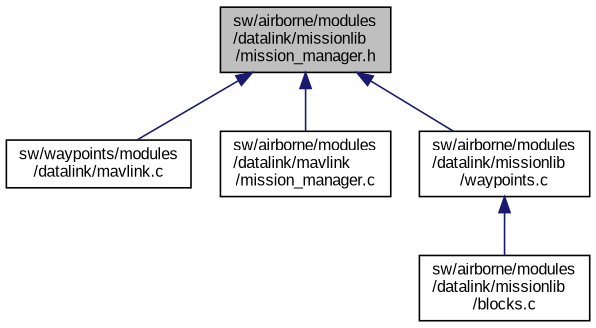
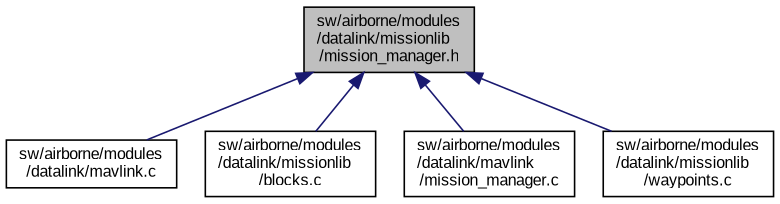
(99, 164) -> (92, 164)
(505, 234) -> (335, 108)
